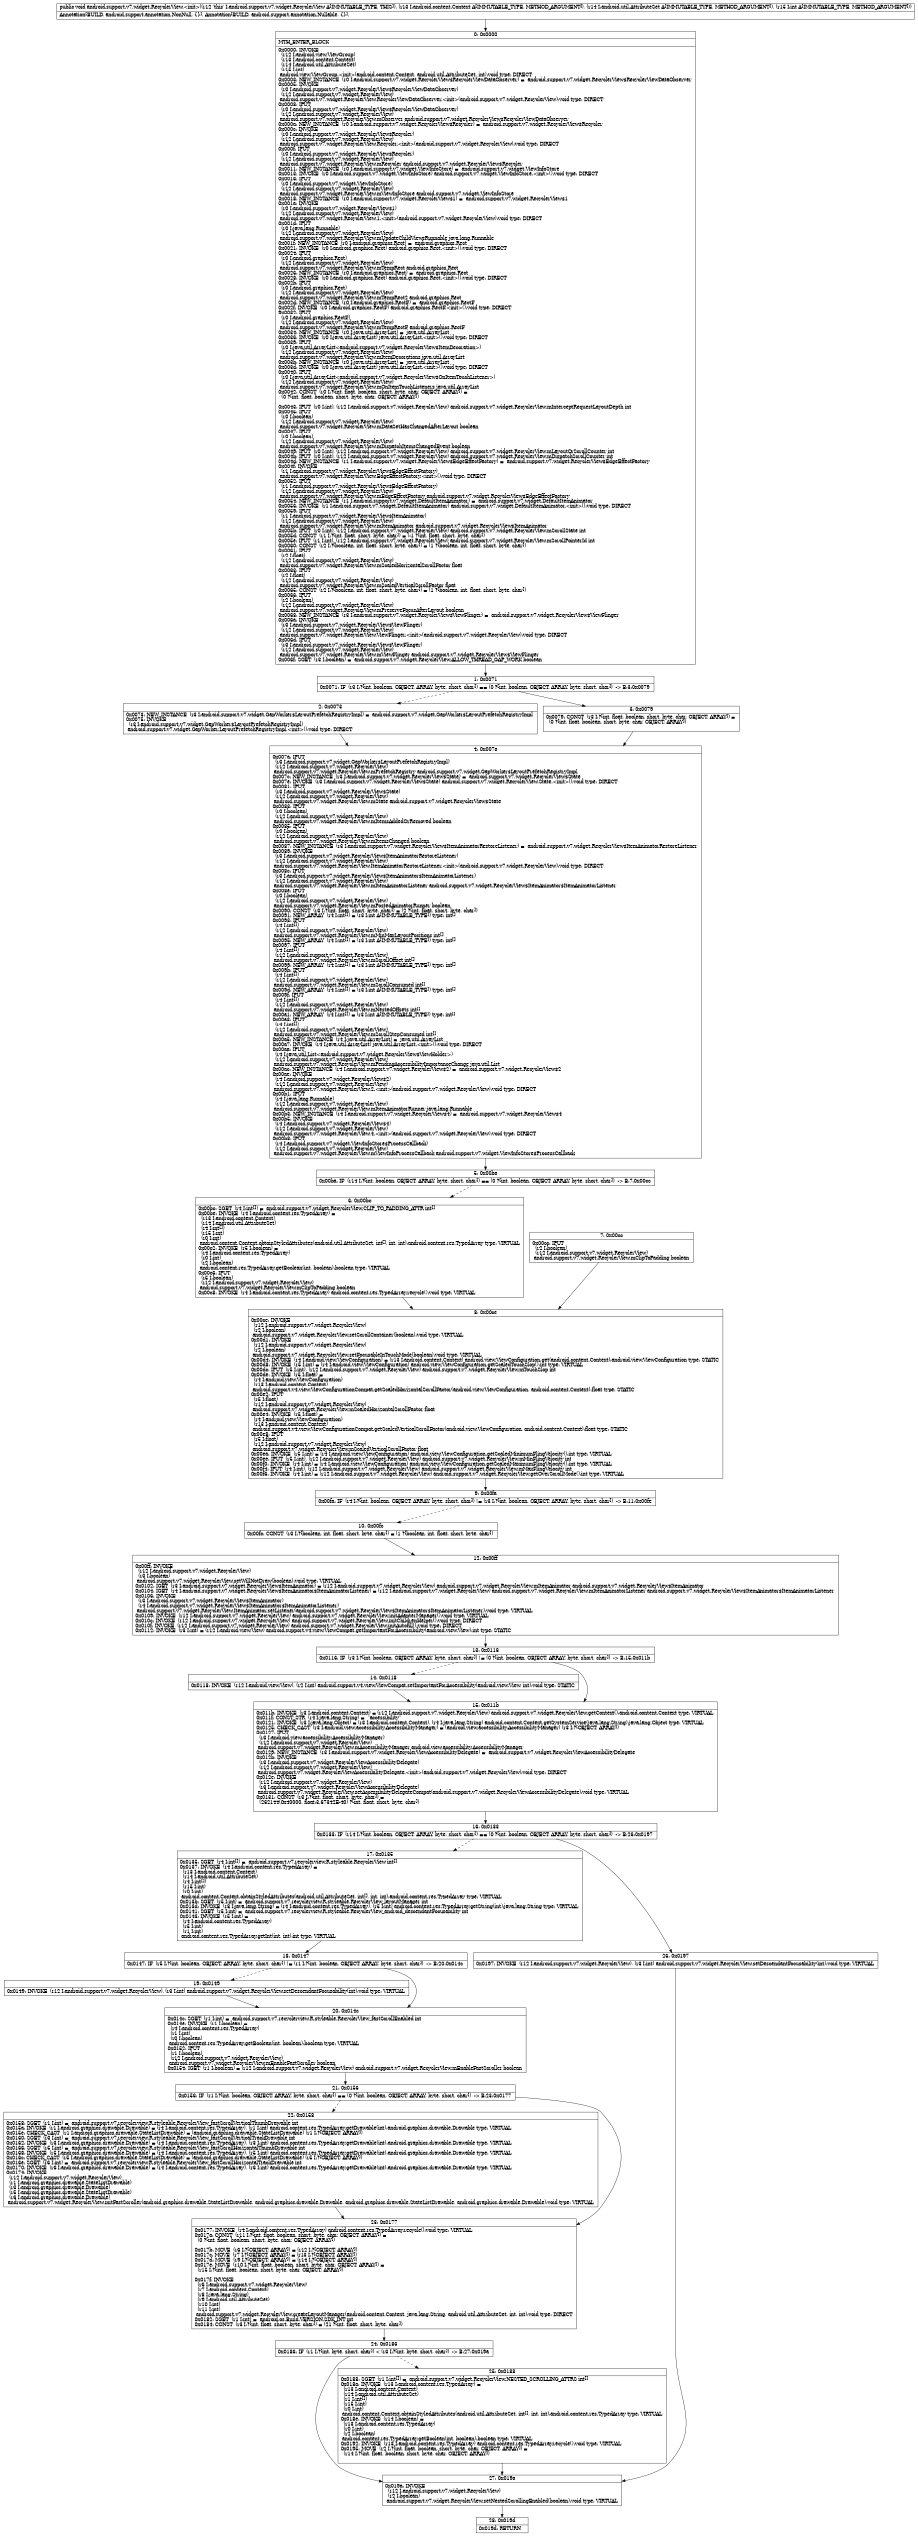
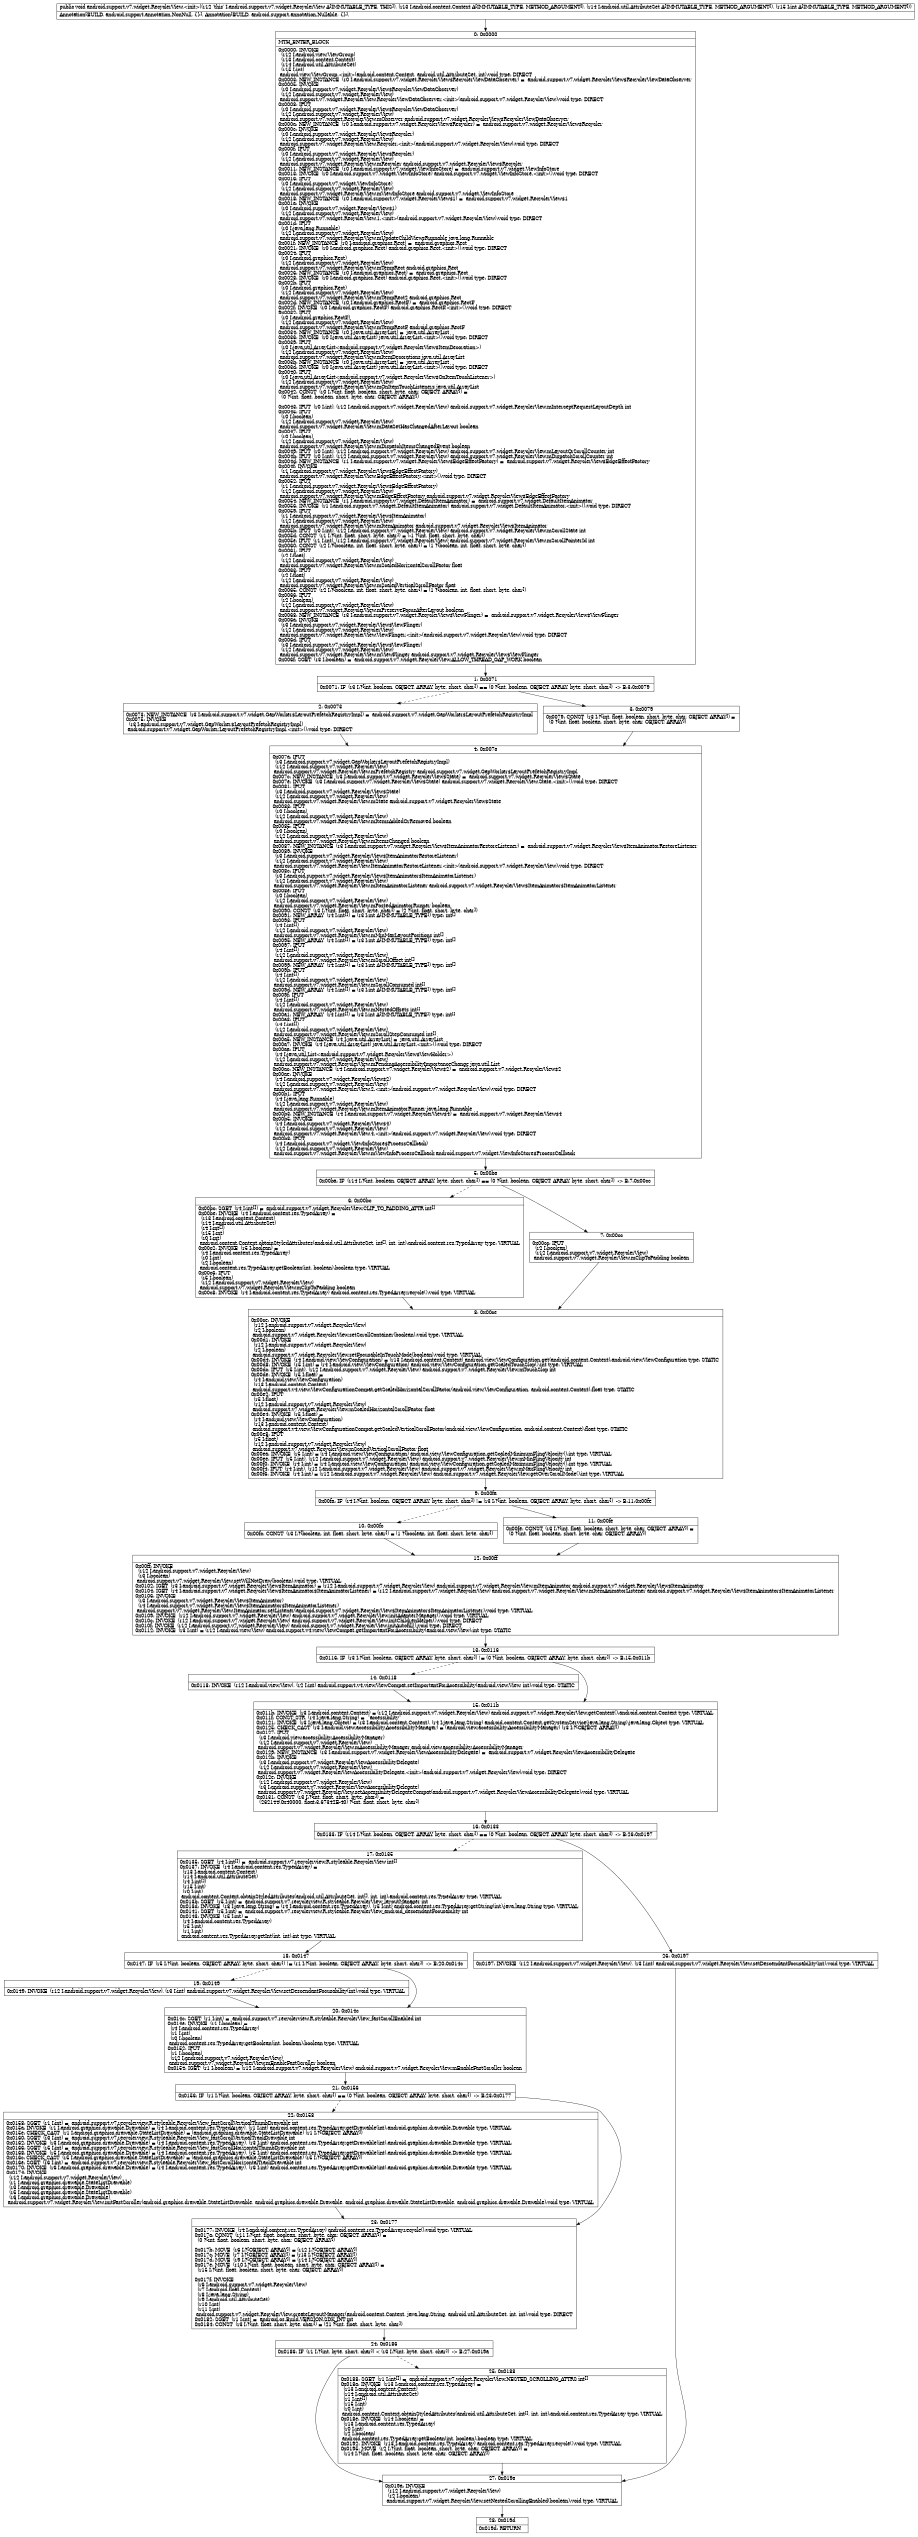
none -> (544, 1207)
none -> (601, 1530)
(232, 2290) -> (228, 2290)
